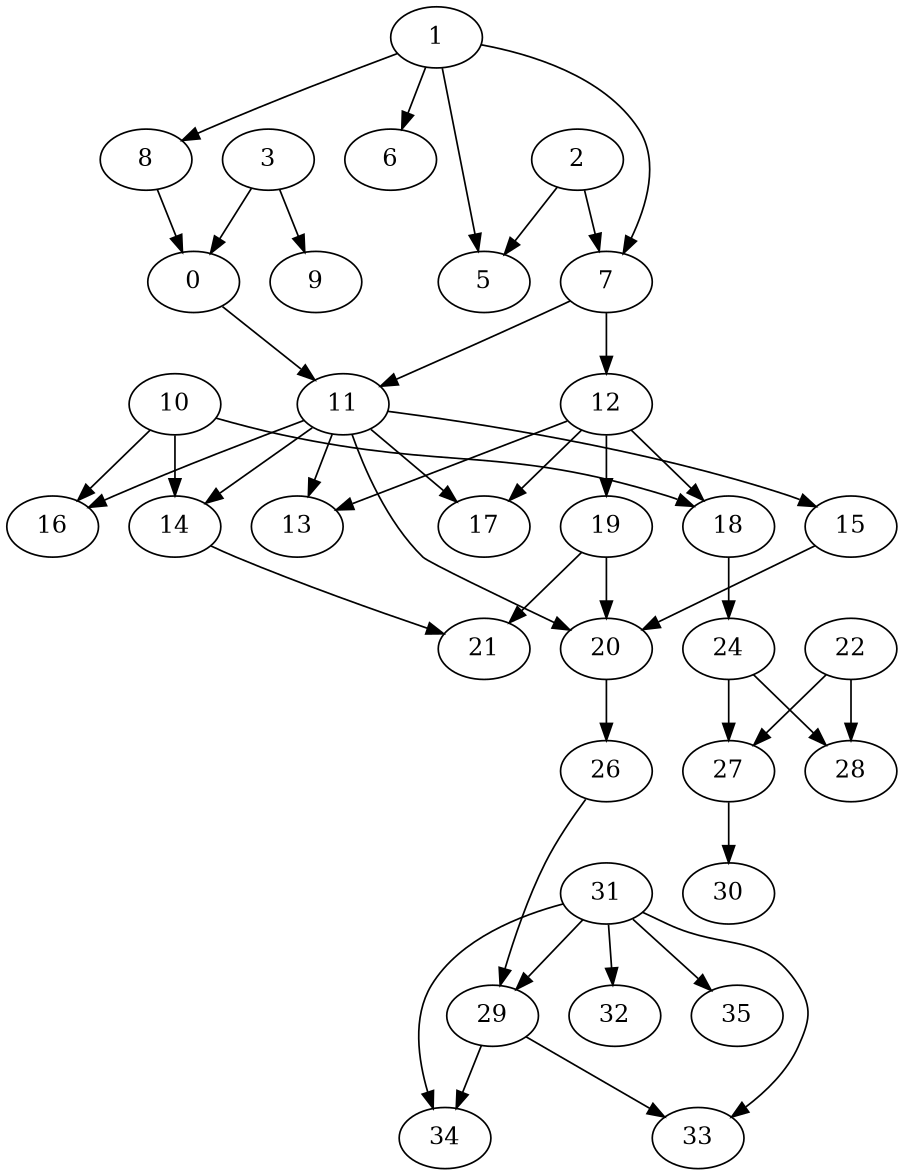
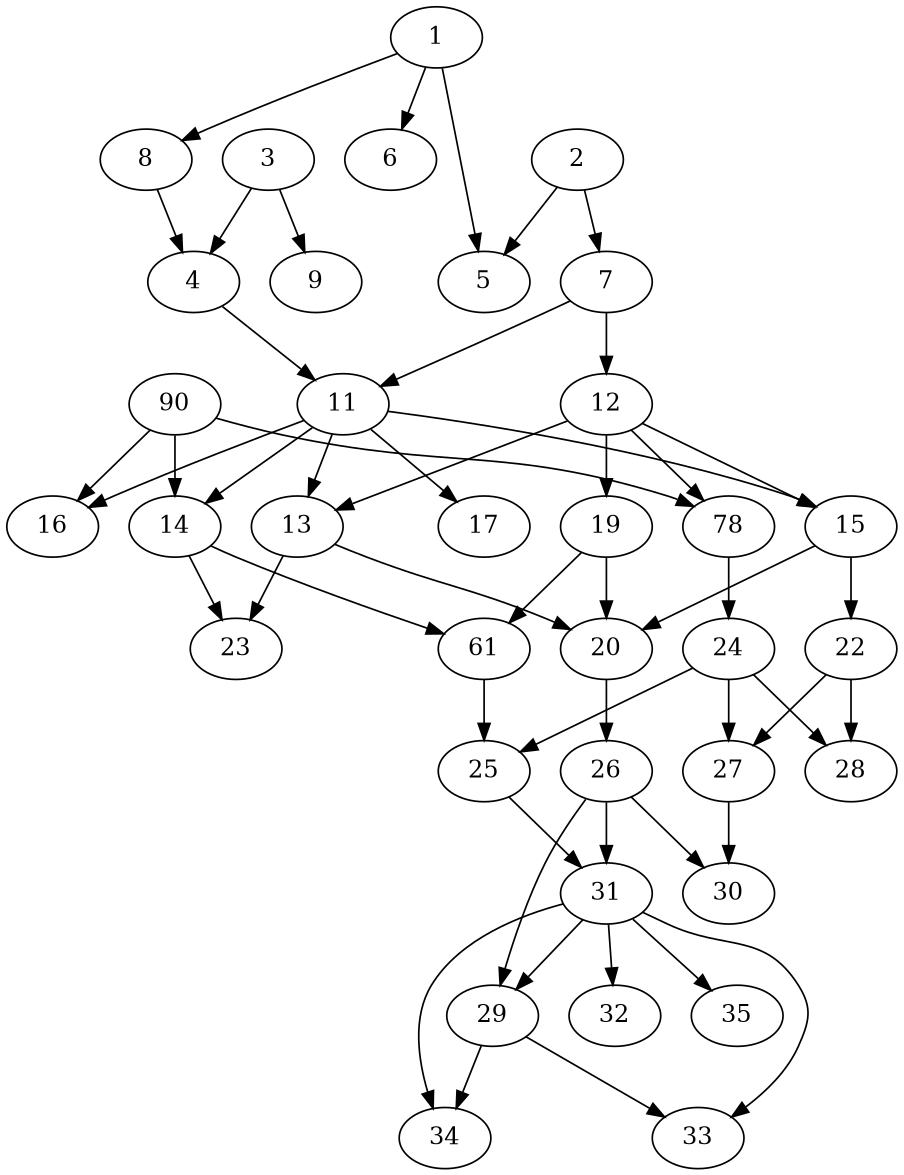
(616, 103) -> none
(194, 282) -> (194, 282)
(175, 404) -> (175, 404)
(553, 458) -> (721, 462)
(729, 527) -> (729, 527)
(425, 558) -> (445, 583)
none -> (851, 579)
none -> (236, 649)
(484, 649) -> (484, 649)
none -> (484, 771)
none -> (606, 824)
none -> (661, 826)
